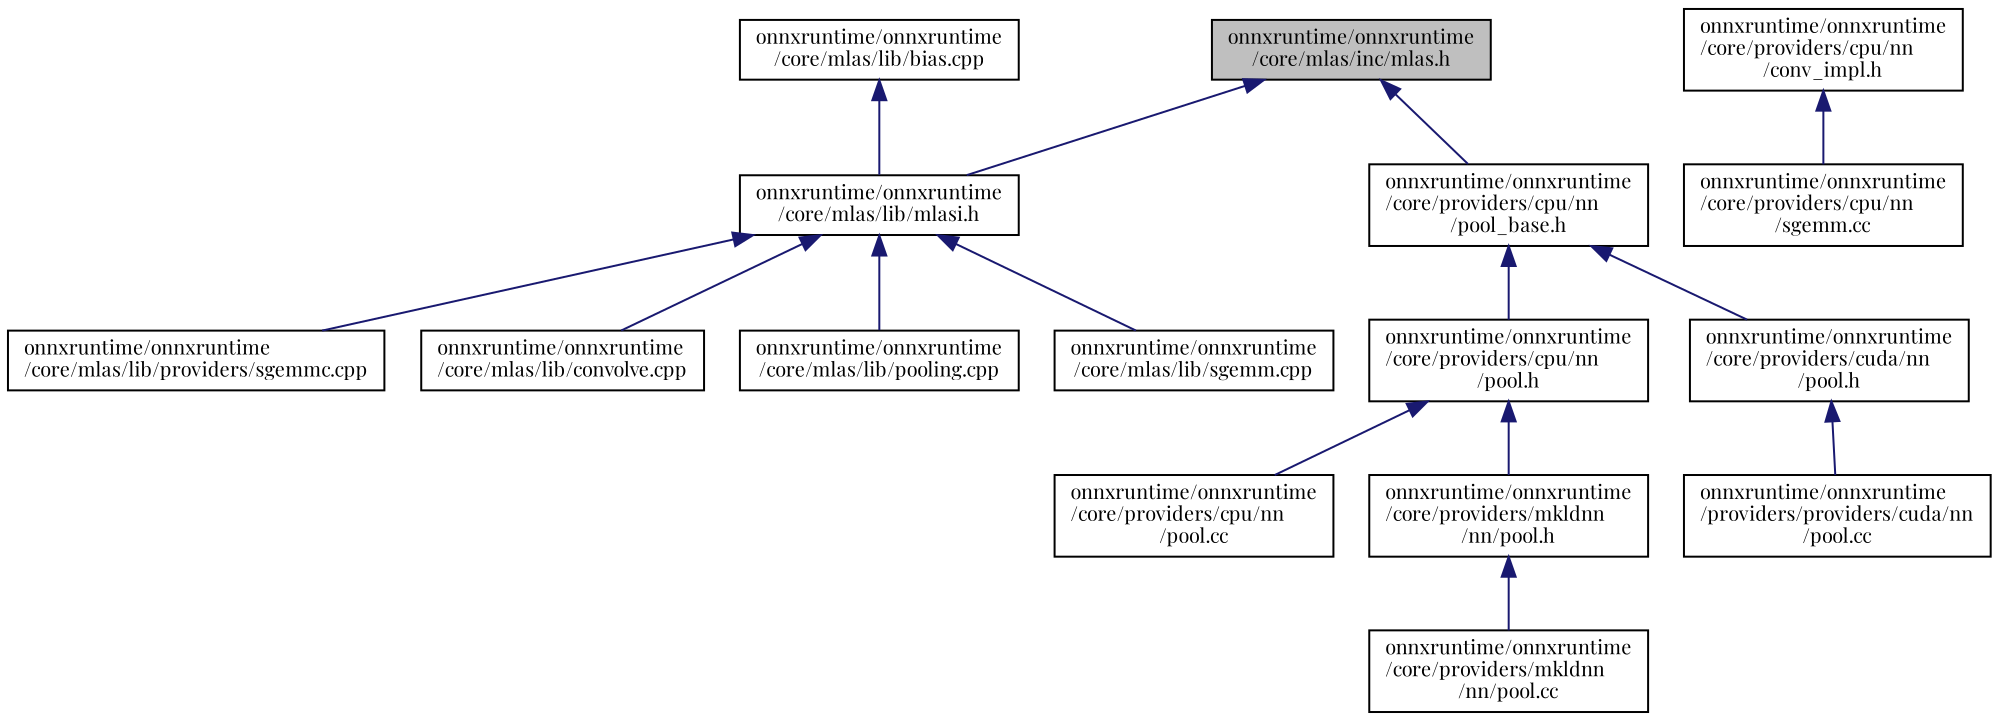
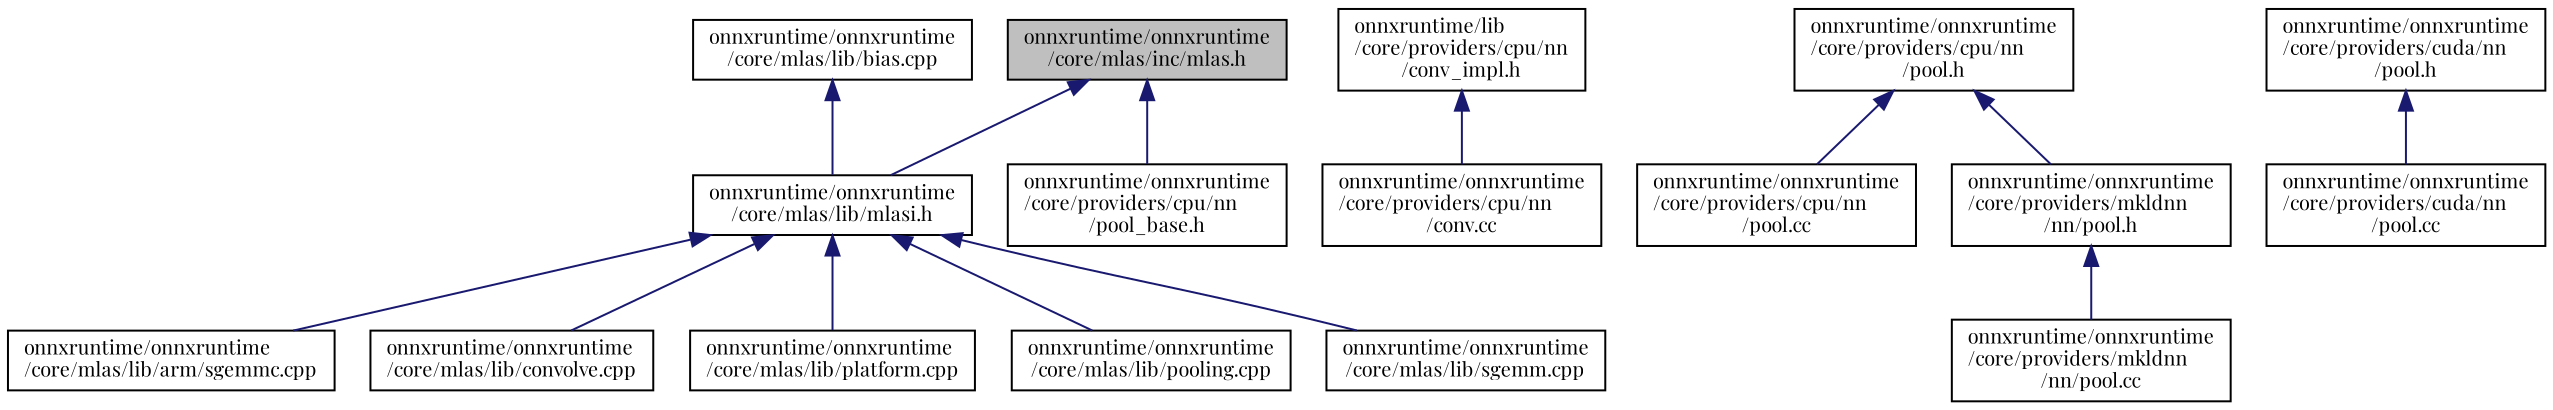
(1823, 50) -> (1462, 50)
(1823, 205) -> (1462, 205)
(1678, 287) -> none
(1509, 293) -> none
(196, 360) -> (171, 360)
none -> (833, 360)
(1837, 516) -> (2406, 205)
